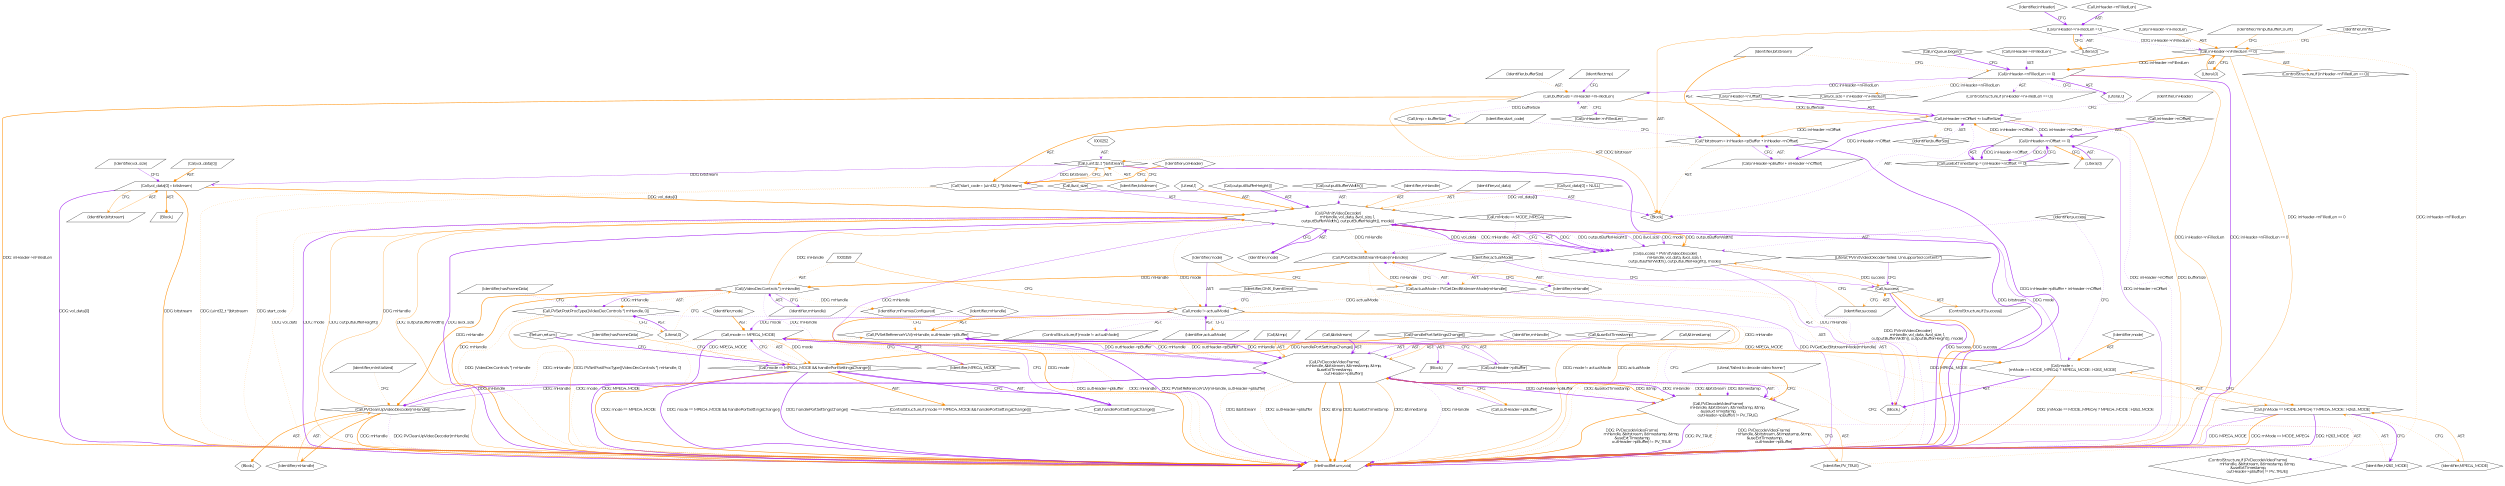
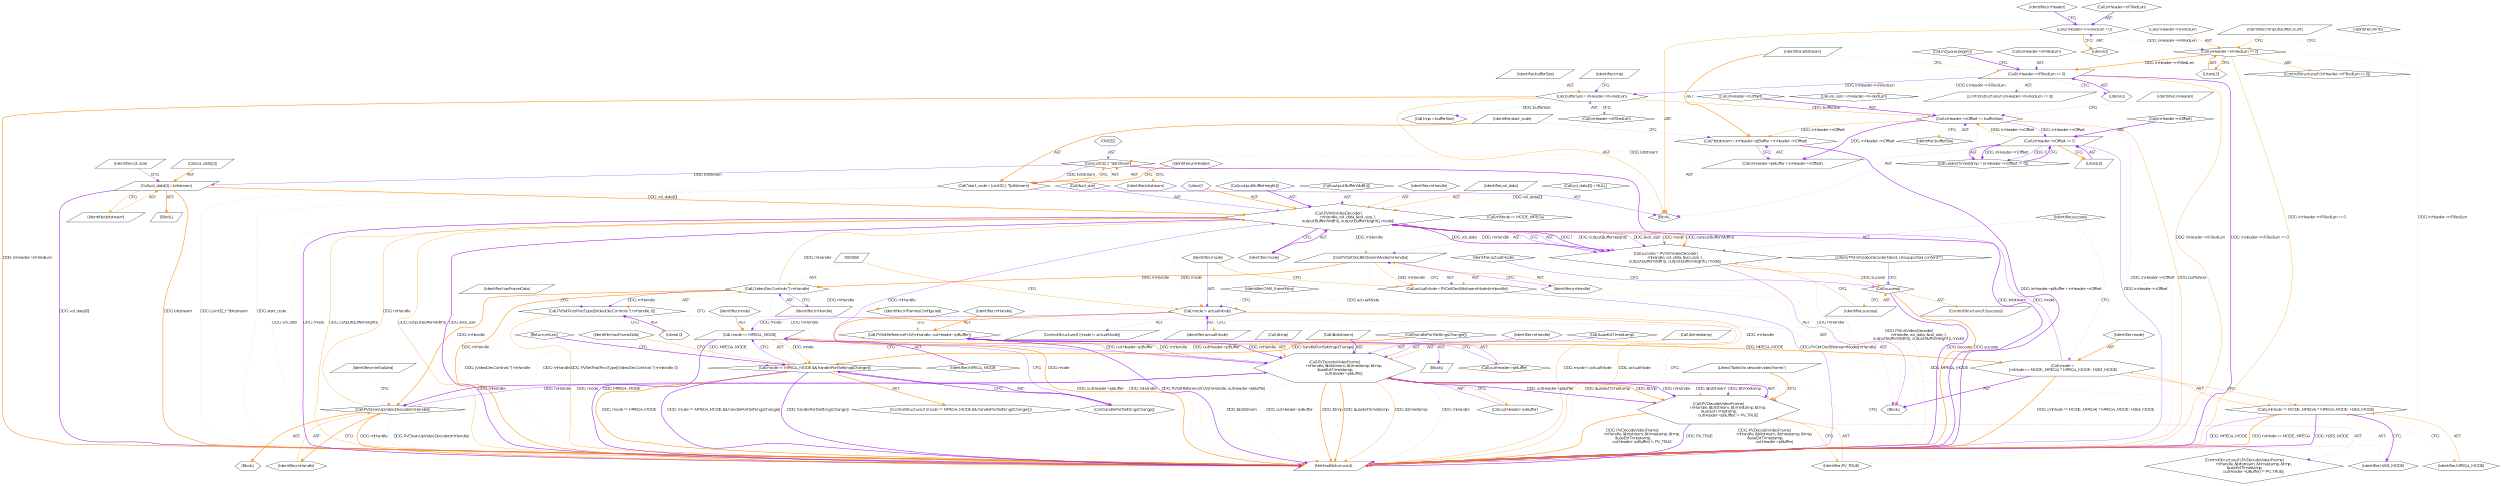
(1579, 97) -> (1592, 97)
